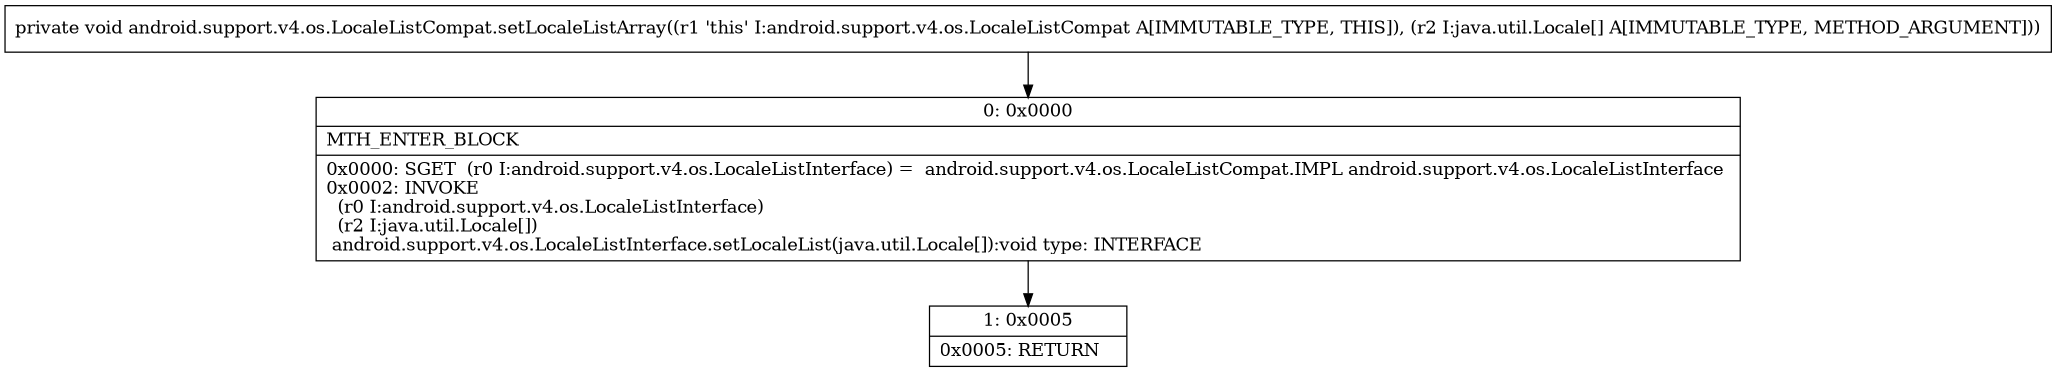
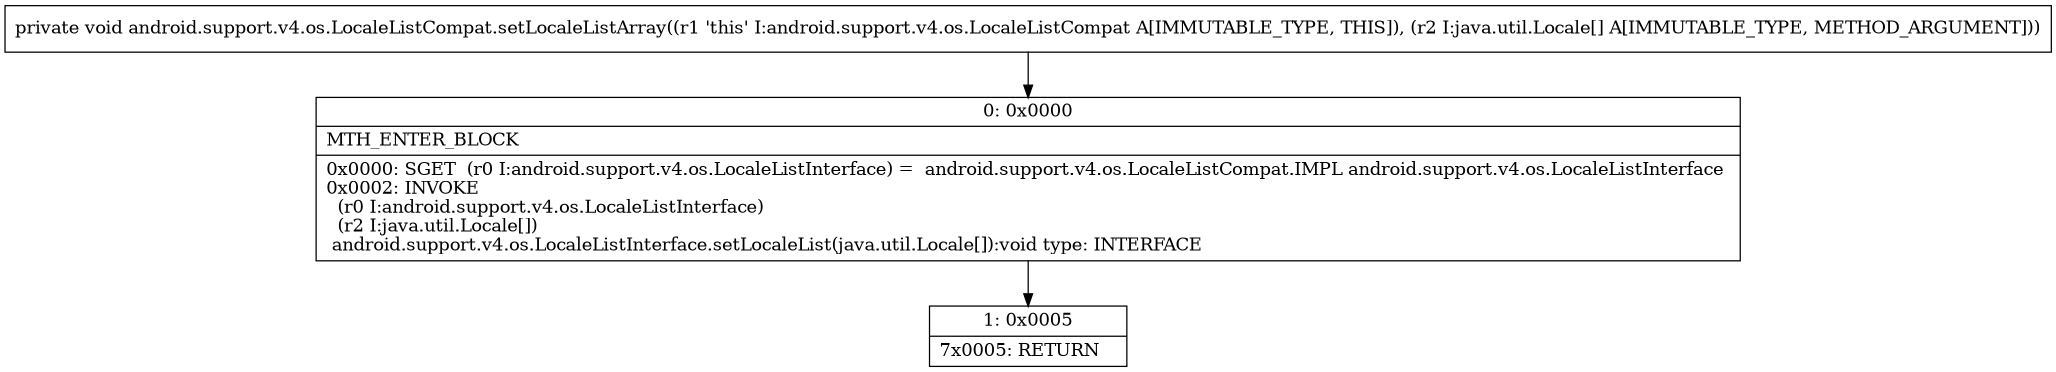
(1028, 351) -> (1028, 351)
